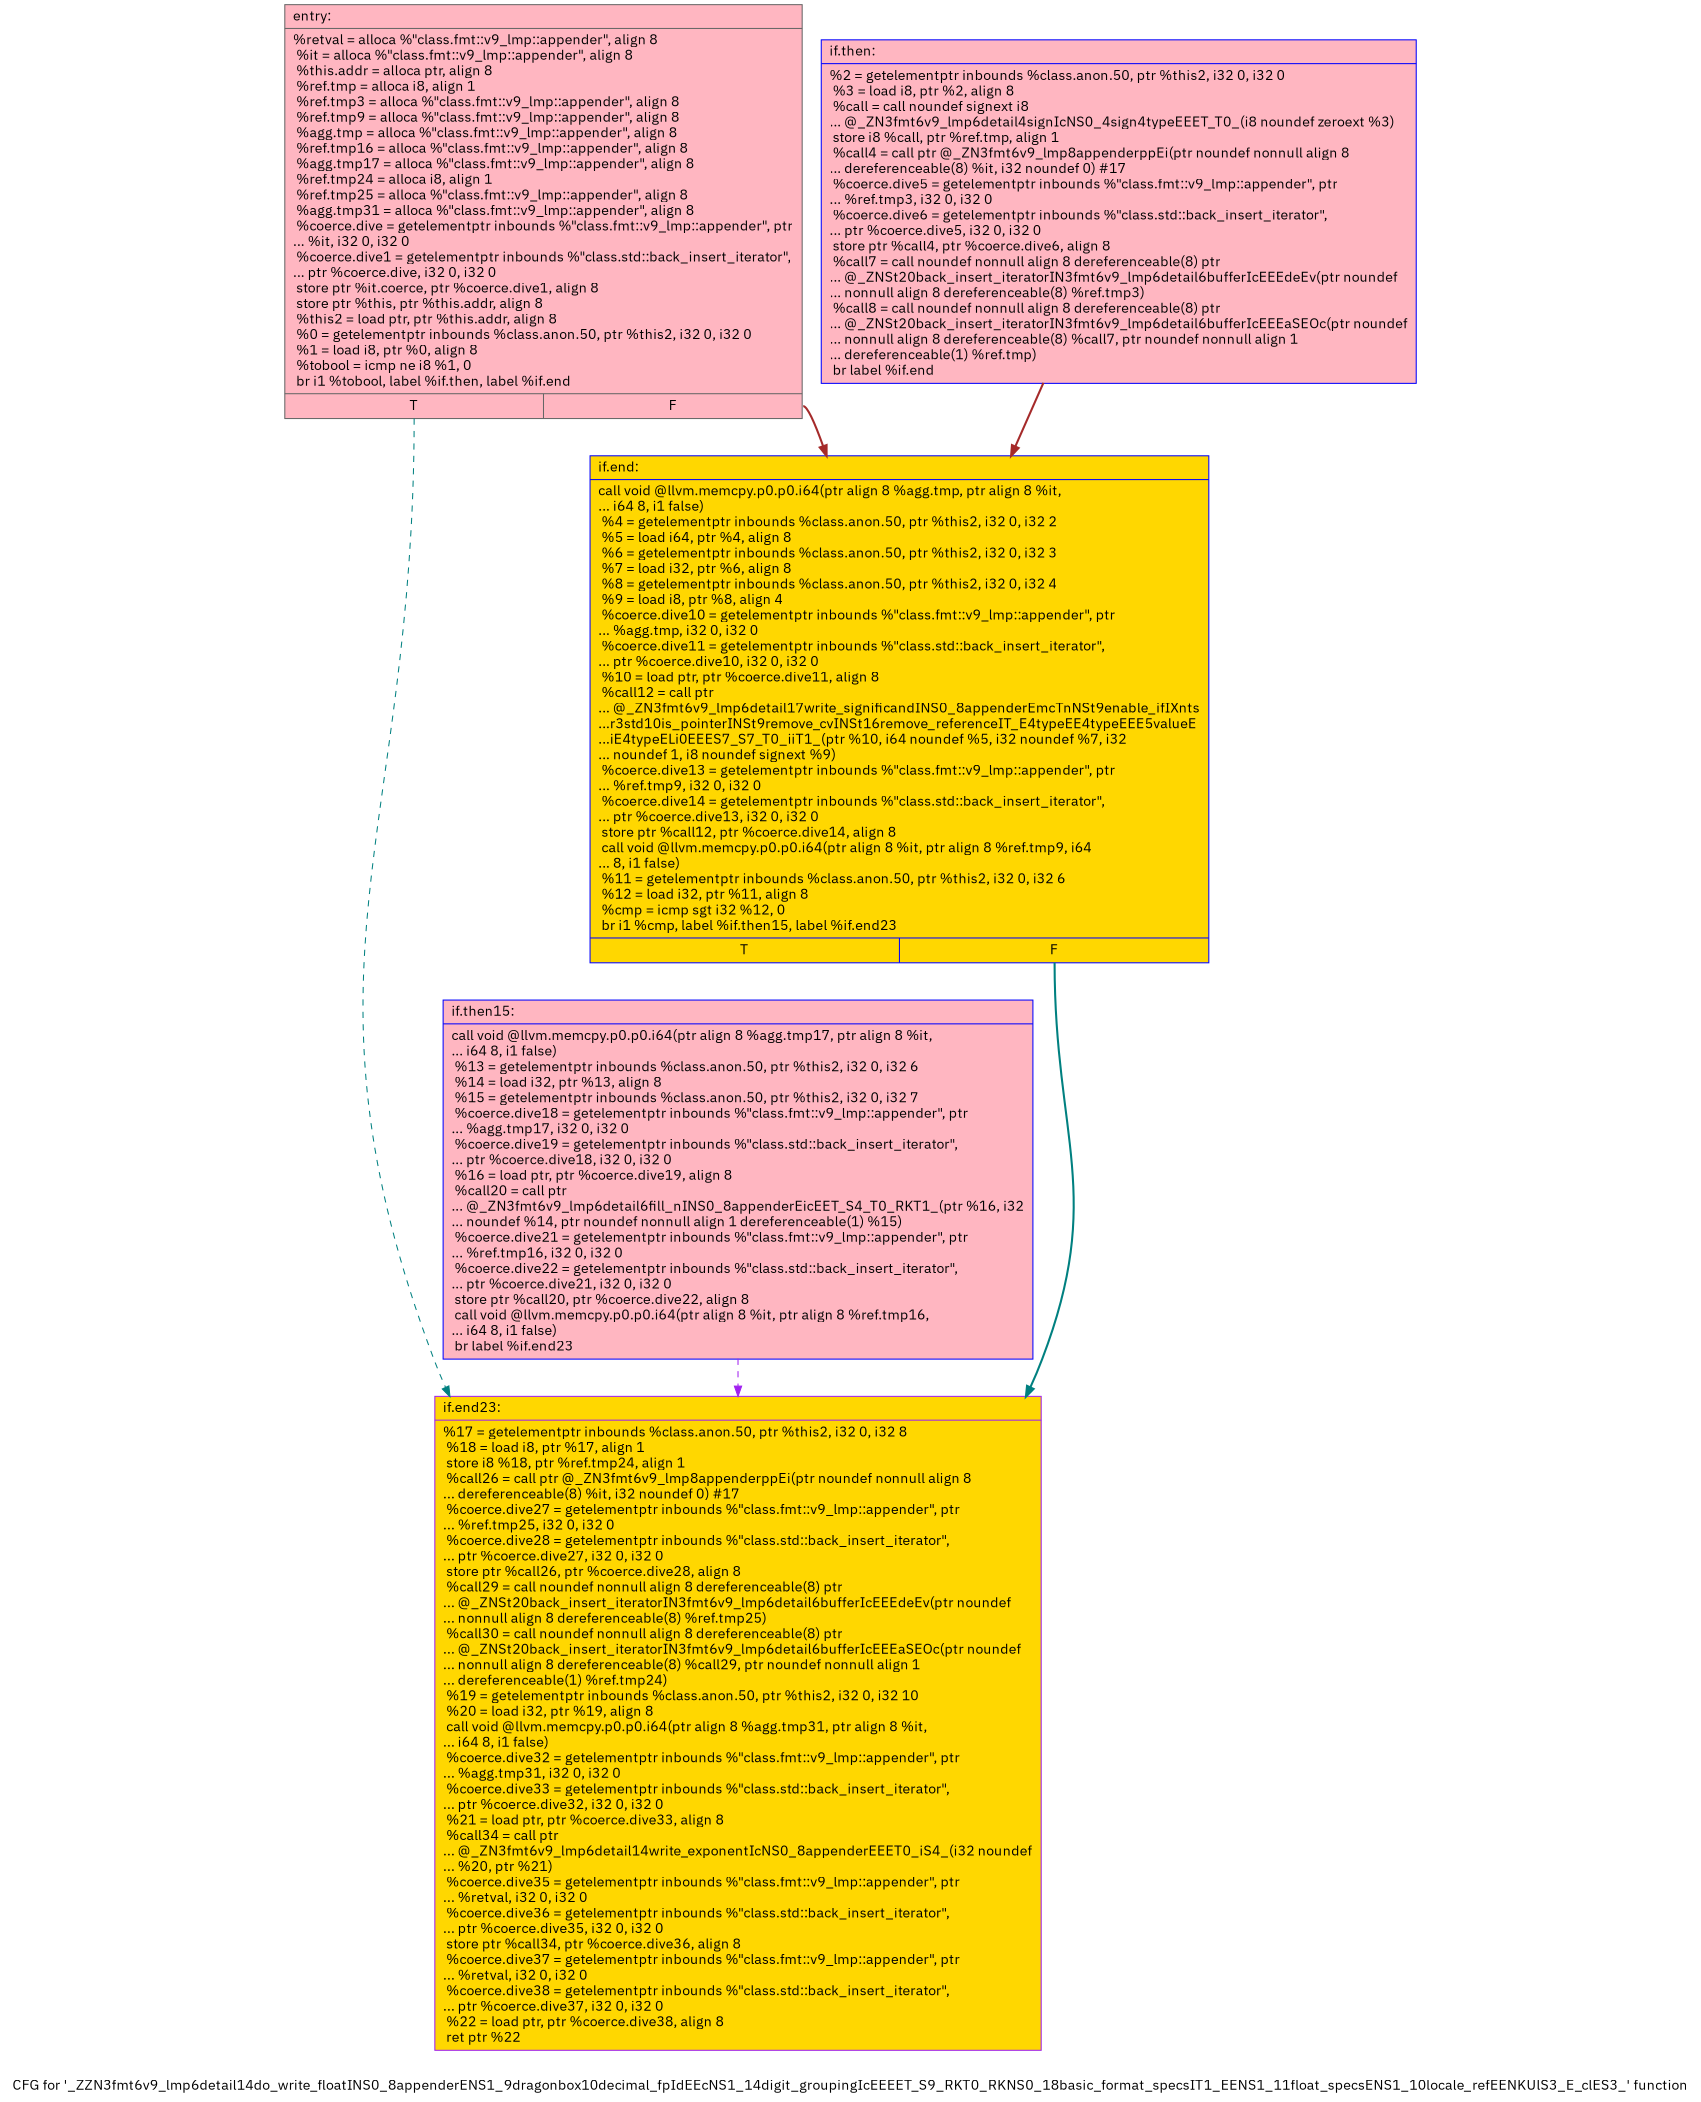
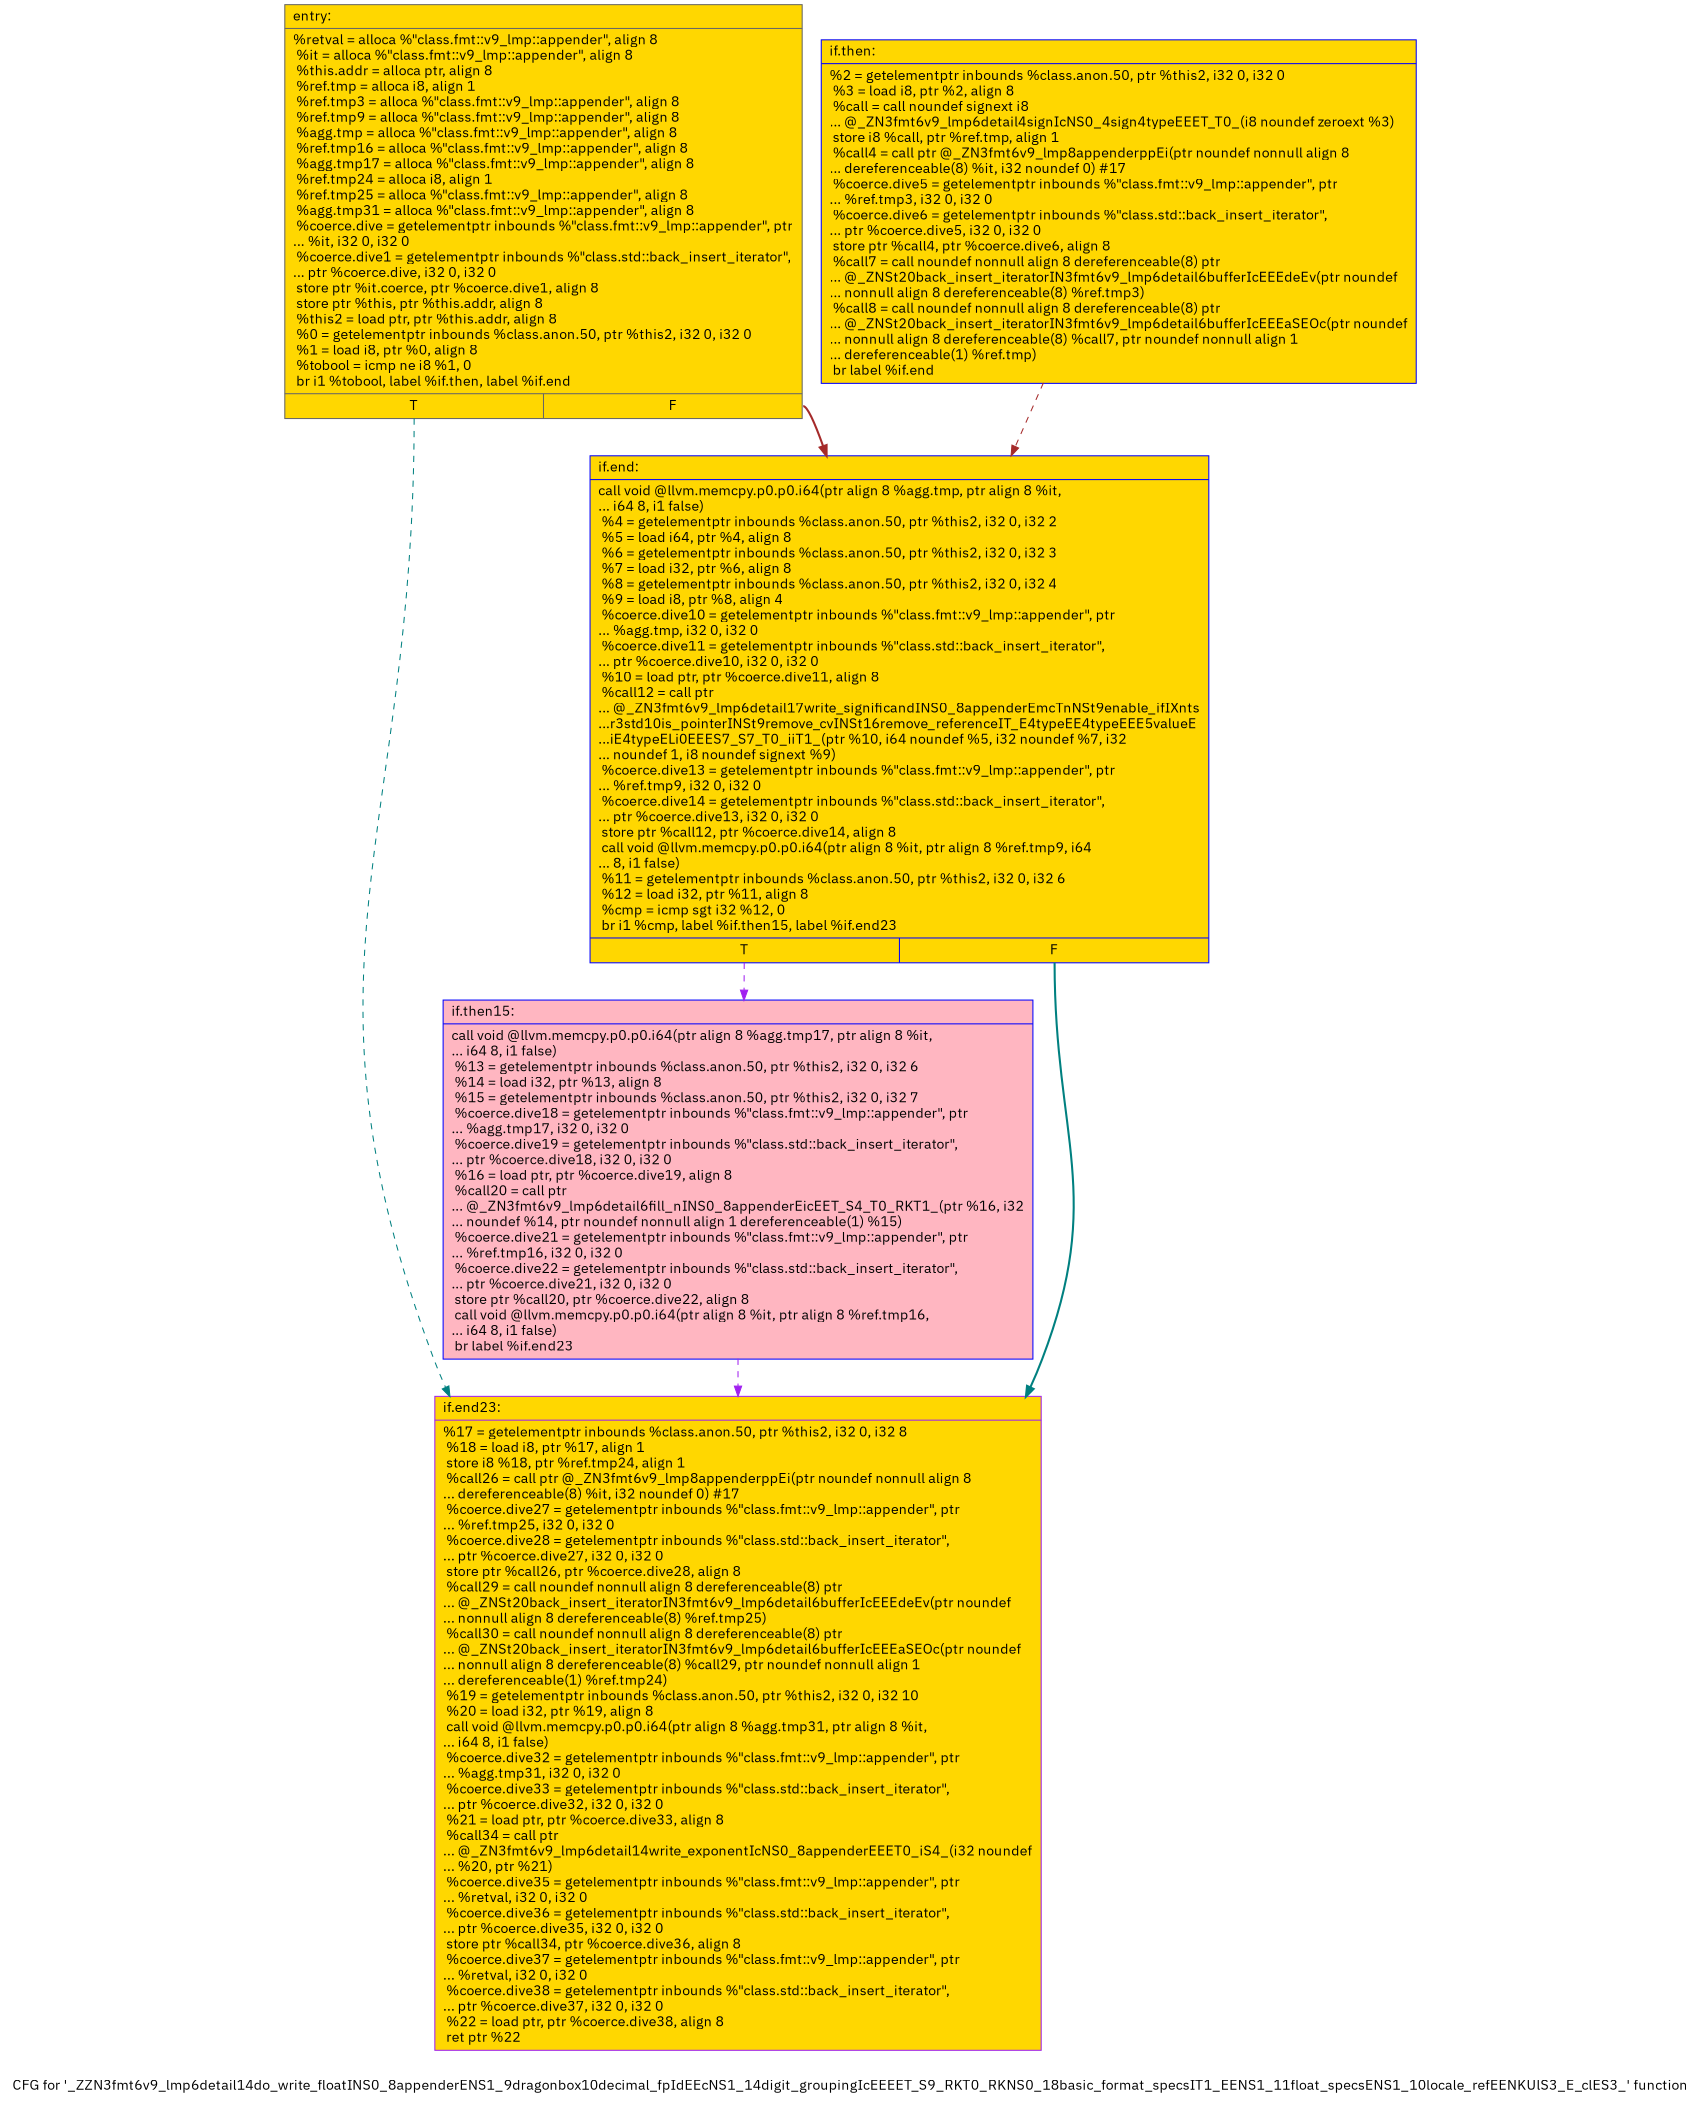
(543, 212) -> (543, 212)
(1119, 212) -> (1119, 212)
(1029, 415) -> (1029, 415)
none -> (744, 976)
